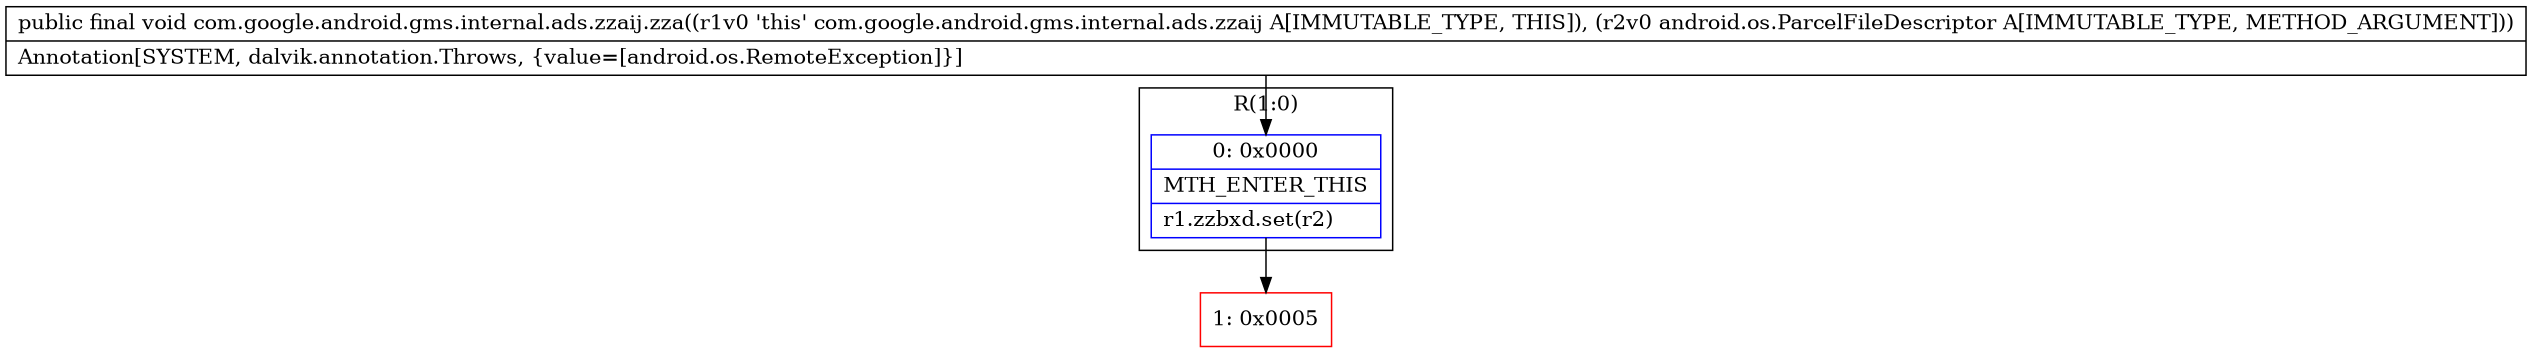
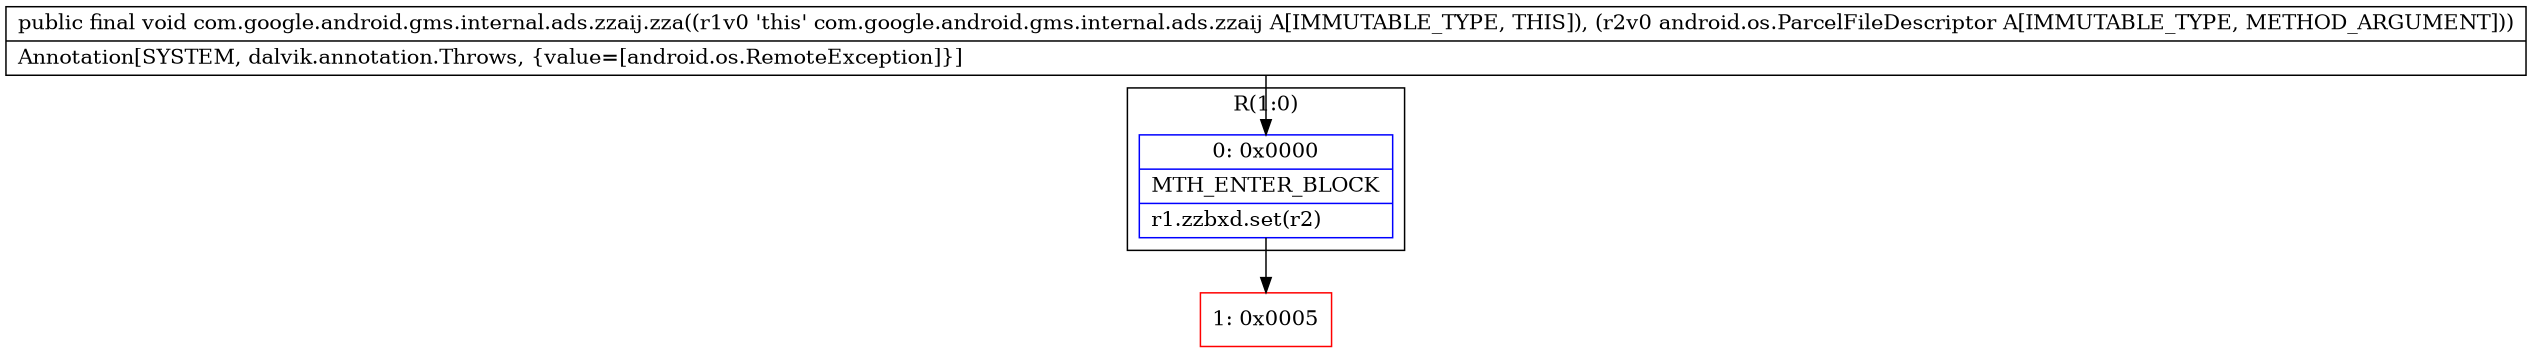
(1266, 186) -> (1266, 186)
